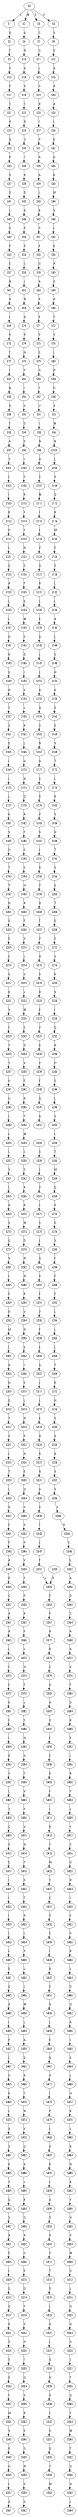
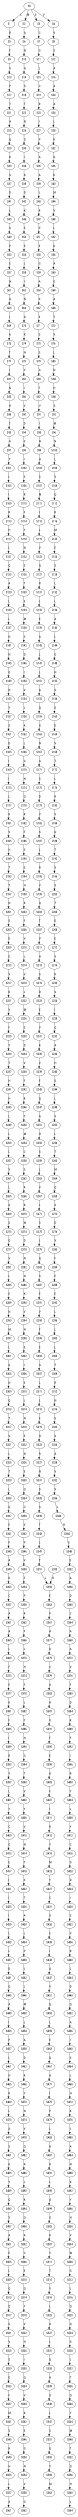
none -> (39, 1133)
